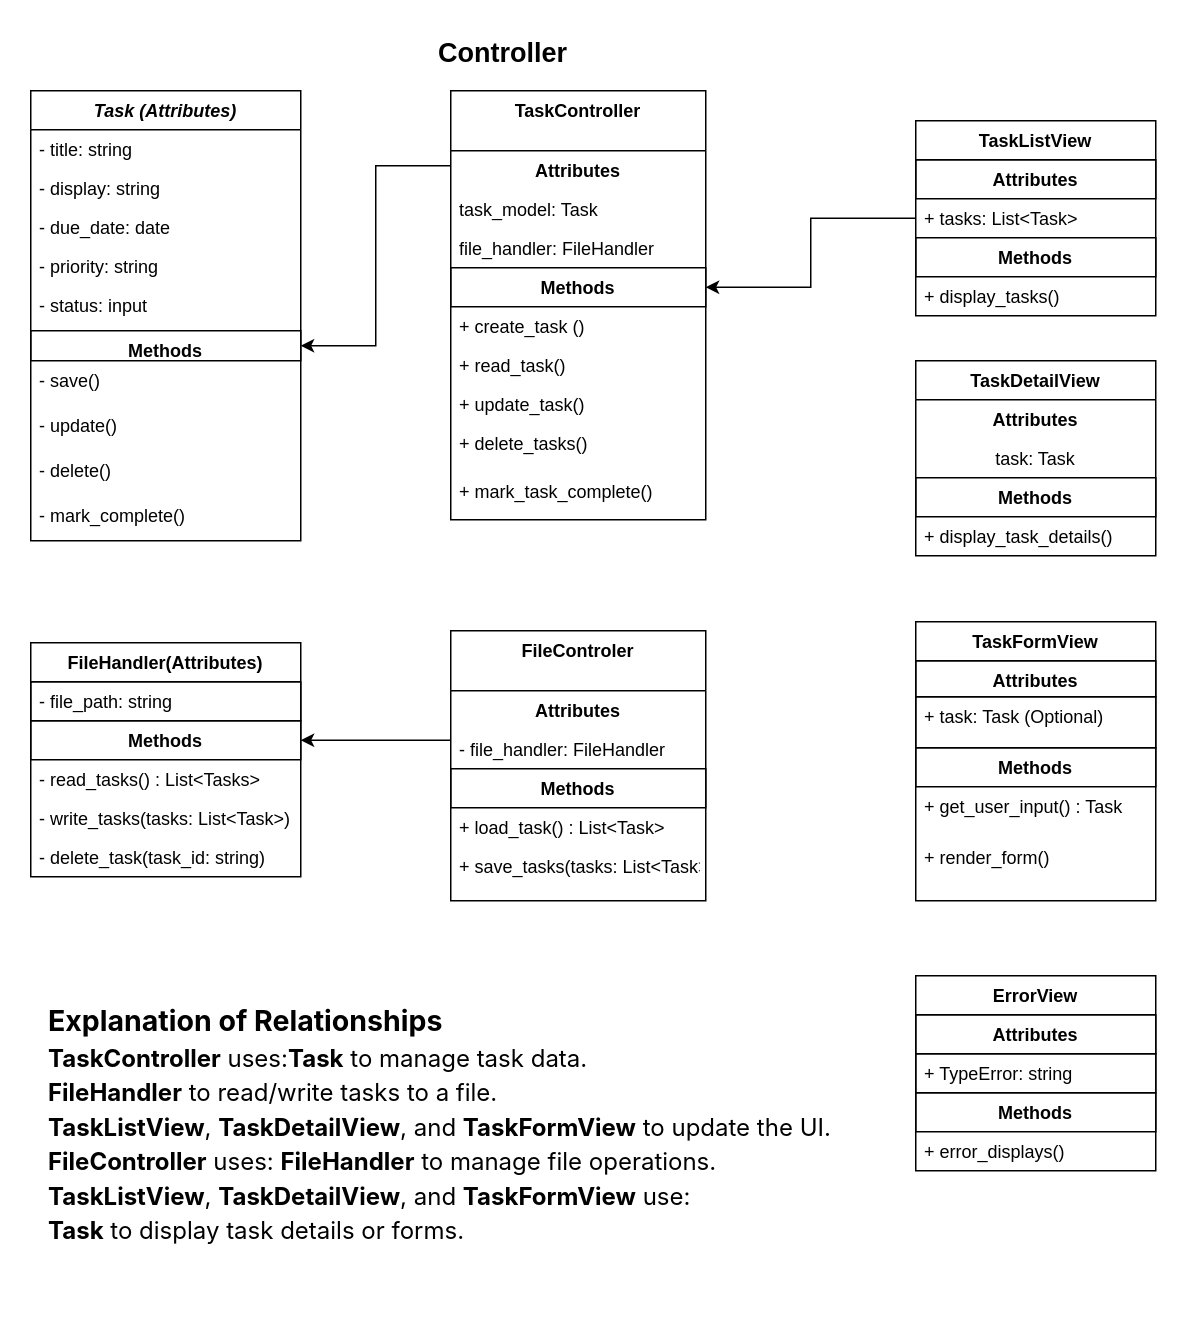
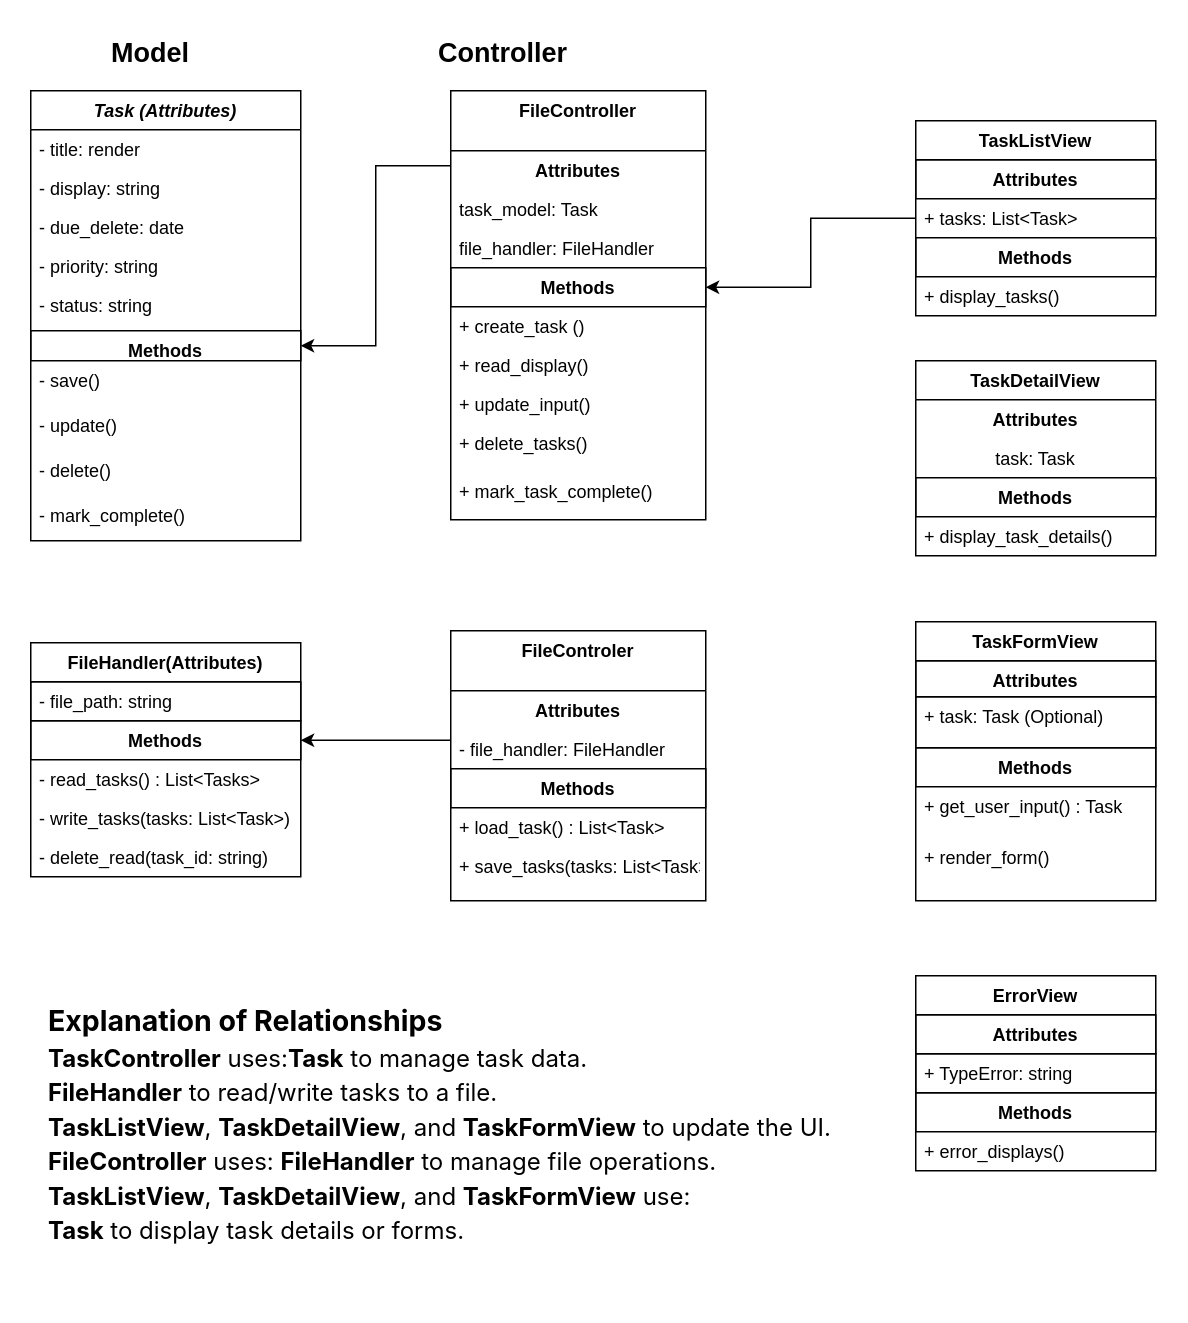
none -> (151, 53)
(578, 111) -> (578, 111)
(101, 150) -> (103, 150)
(113, 228) -> (120, 228)
(105, 306) -> (110, 306)
(522, 366) -> (533, 366)
(532, 405) -> (535, 405)
(176, 858) -> (176, 858)
